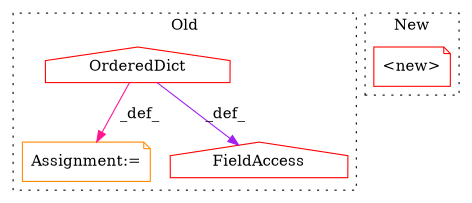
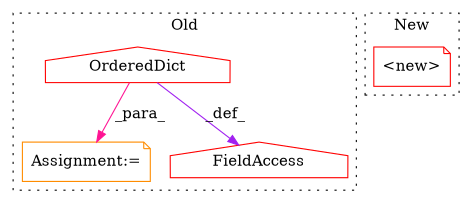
(140, 114) -> (140, 114)
